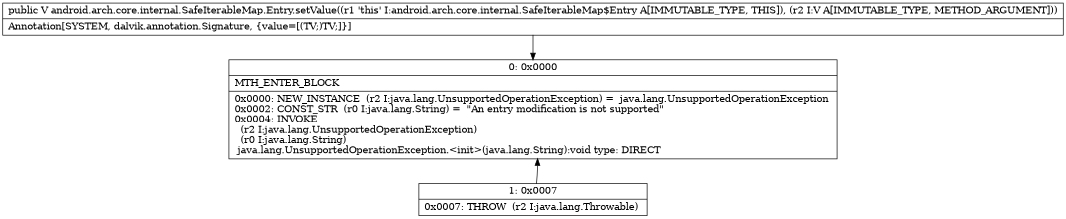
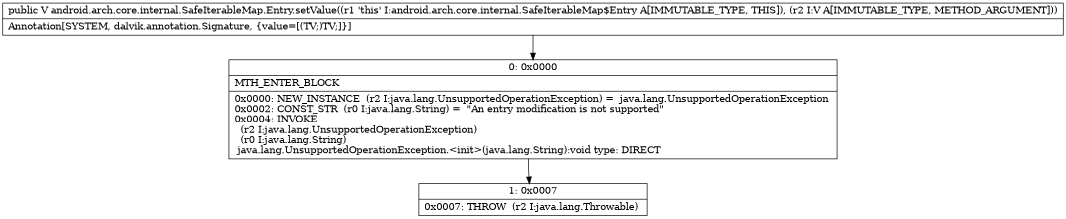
(537, 175) -> (529, 168)
